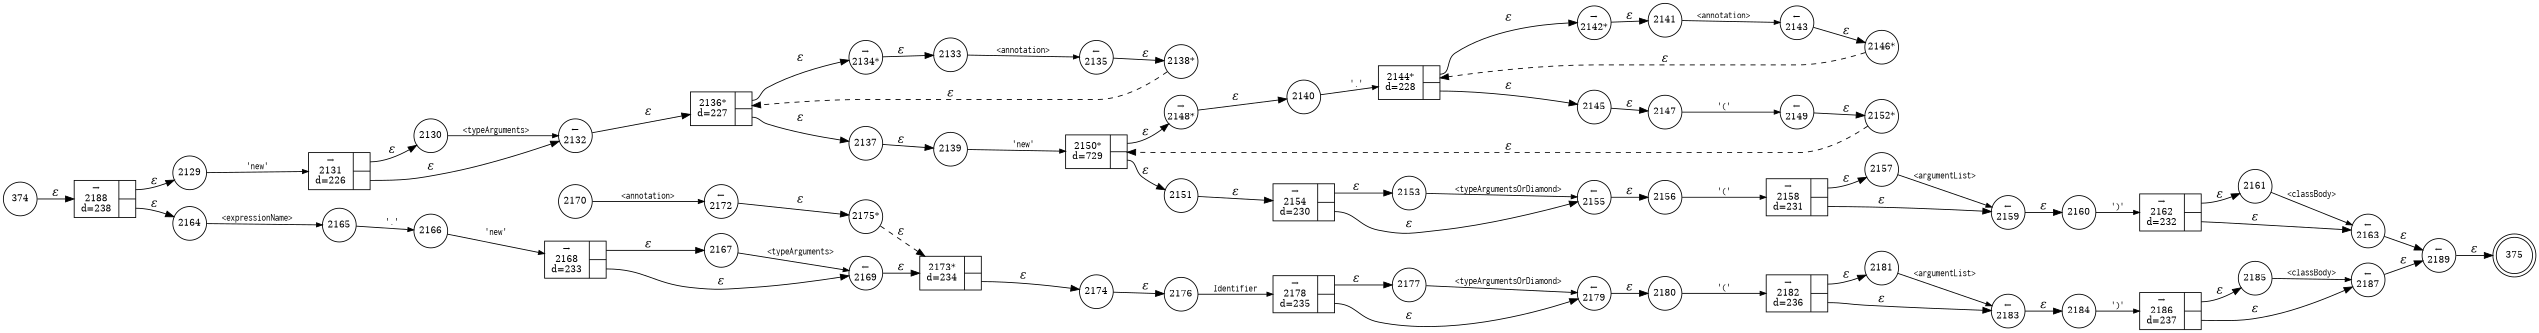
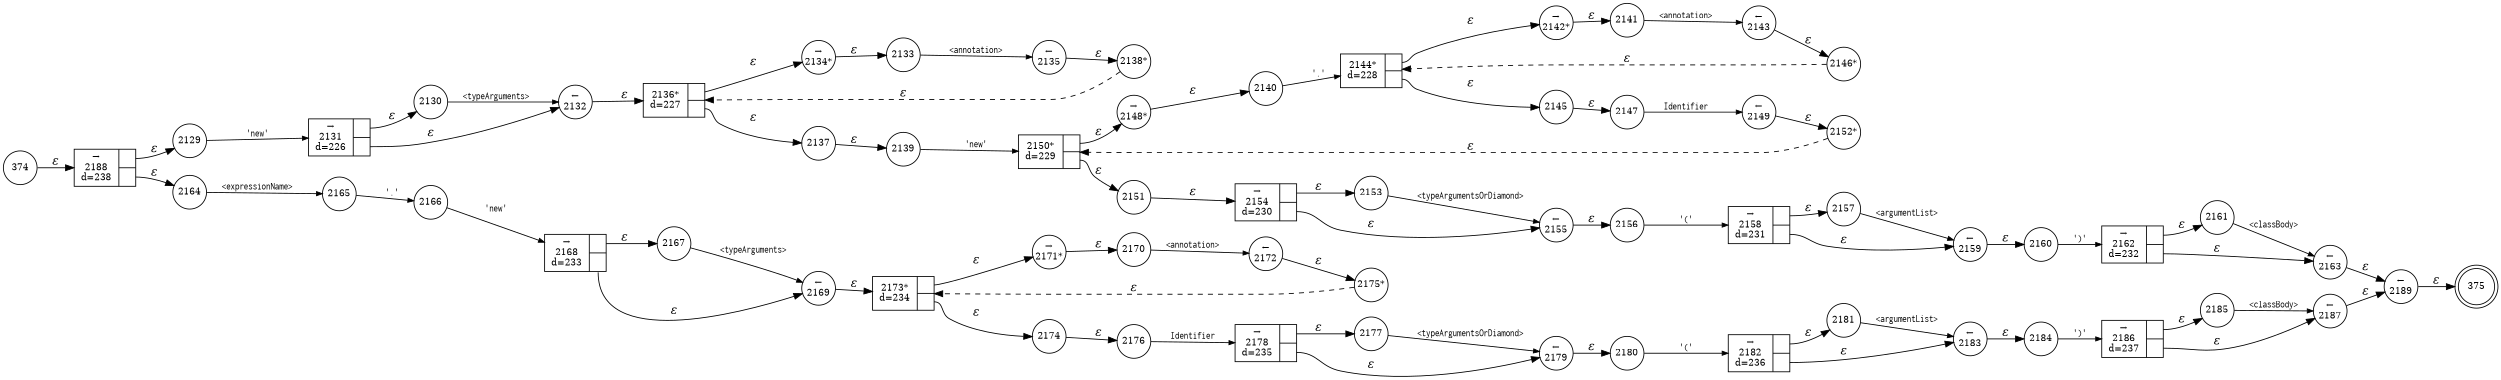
(1724, 107) -> (1686, 107)
(1088, 156) -> (1041, 156)
none -> (1049, 252)
